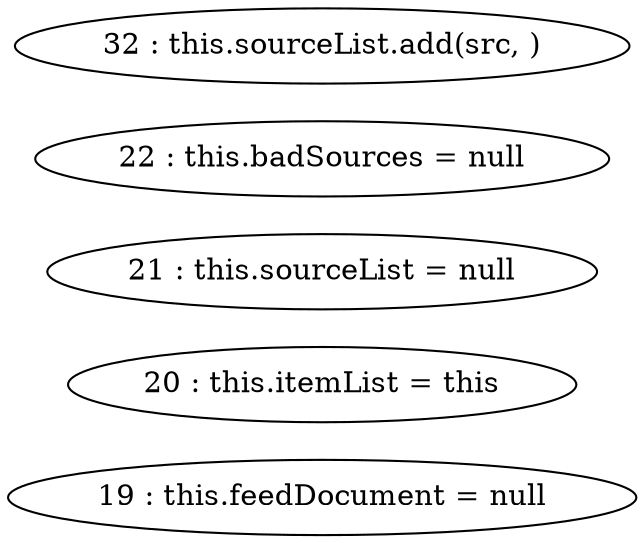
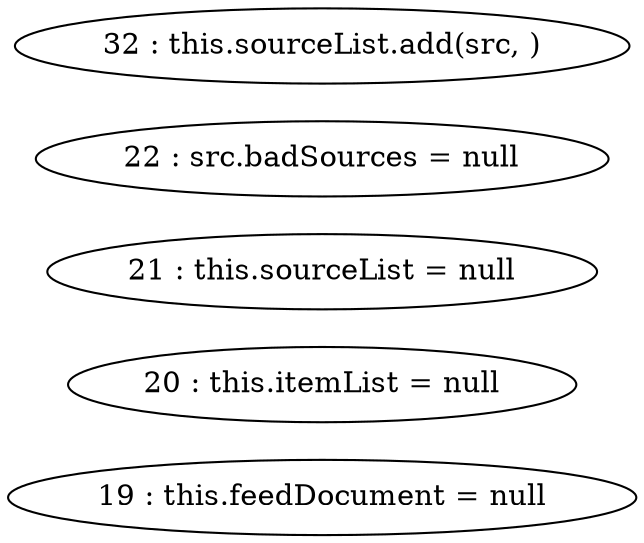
(322, 159) -> (322, 159)
(322, 385) -> (322, 385)
